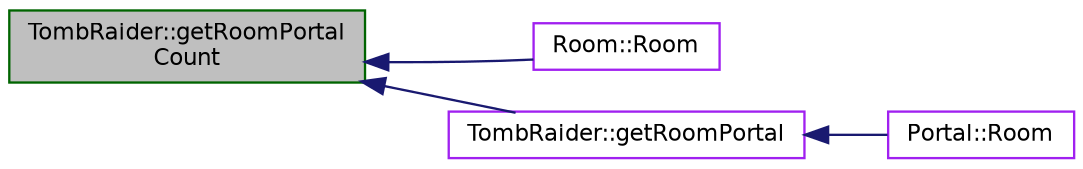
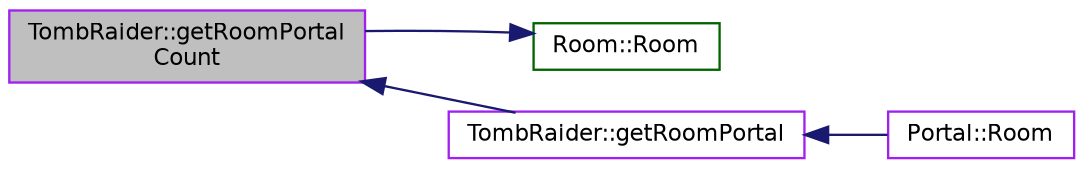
(187, 46) -> (187, 46)
(627, 46) -> (627, 46)
(461, 62) -> (437, 31)
